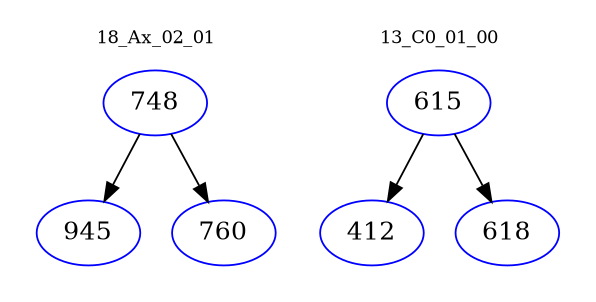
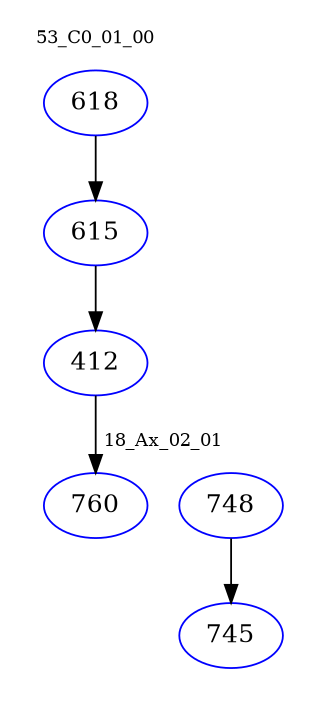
(440, 39) -> (96, 39)
(185, 160) -> (96, 435)
(469, 160) -> (96, 159)
(88, 233) -> (231, 636)
